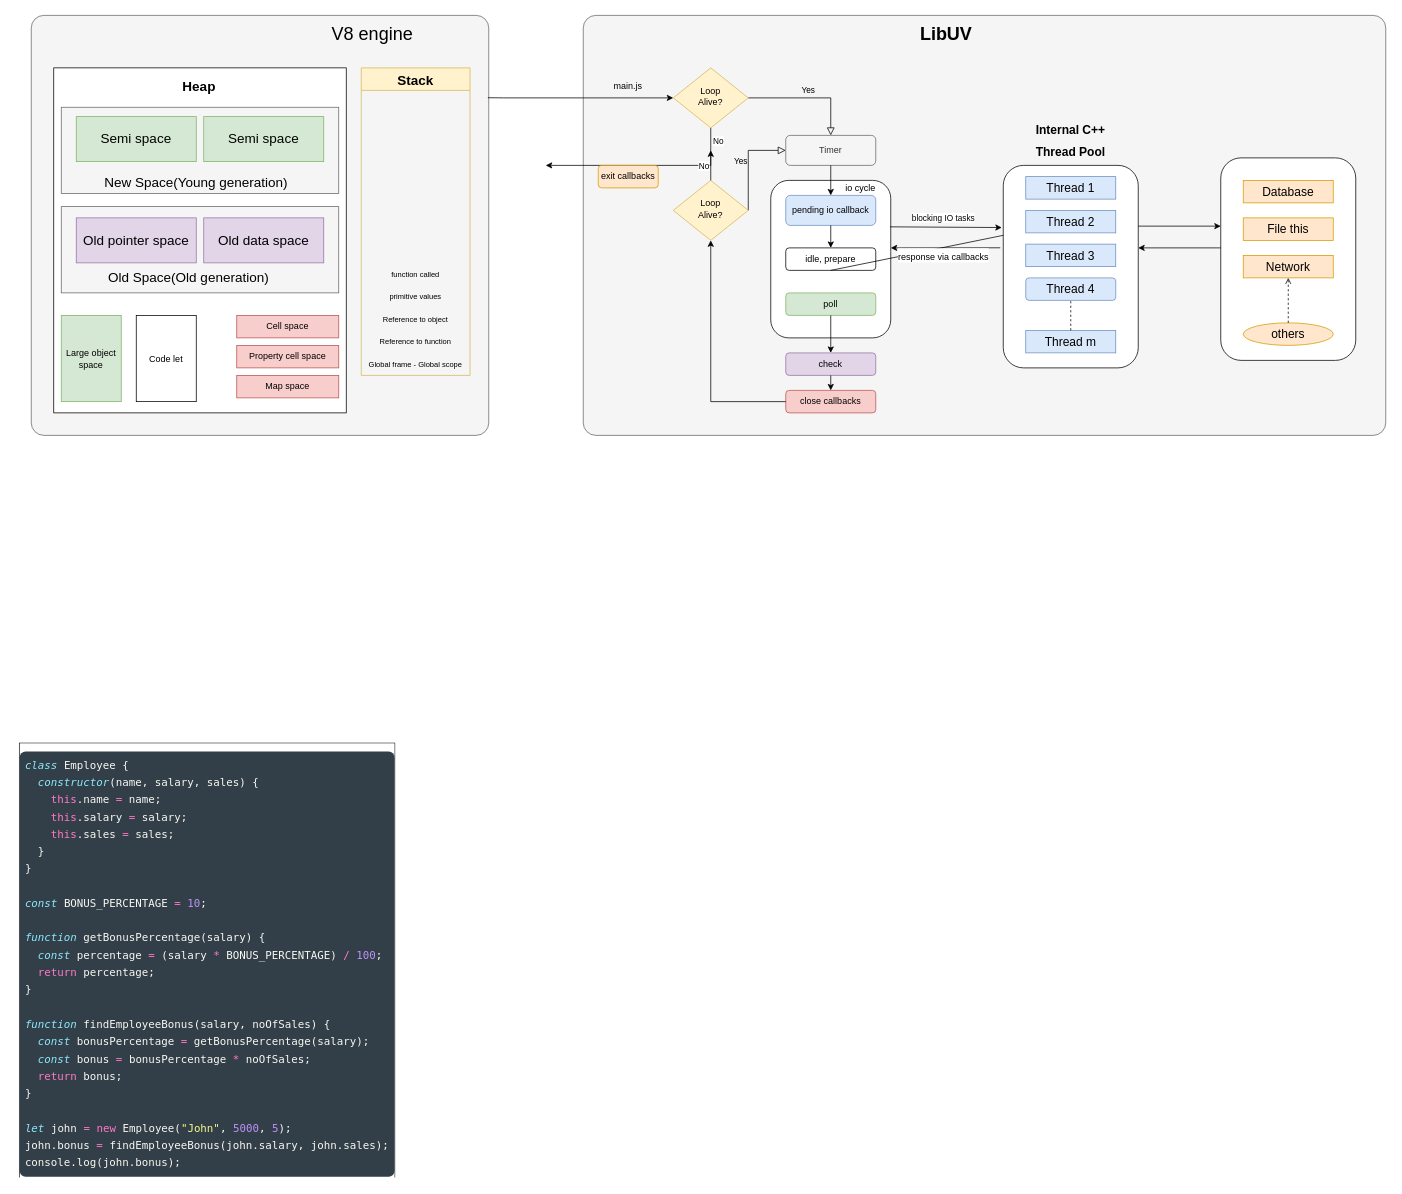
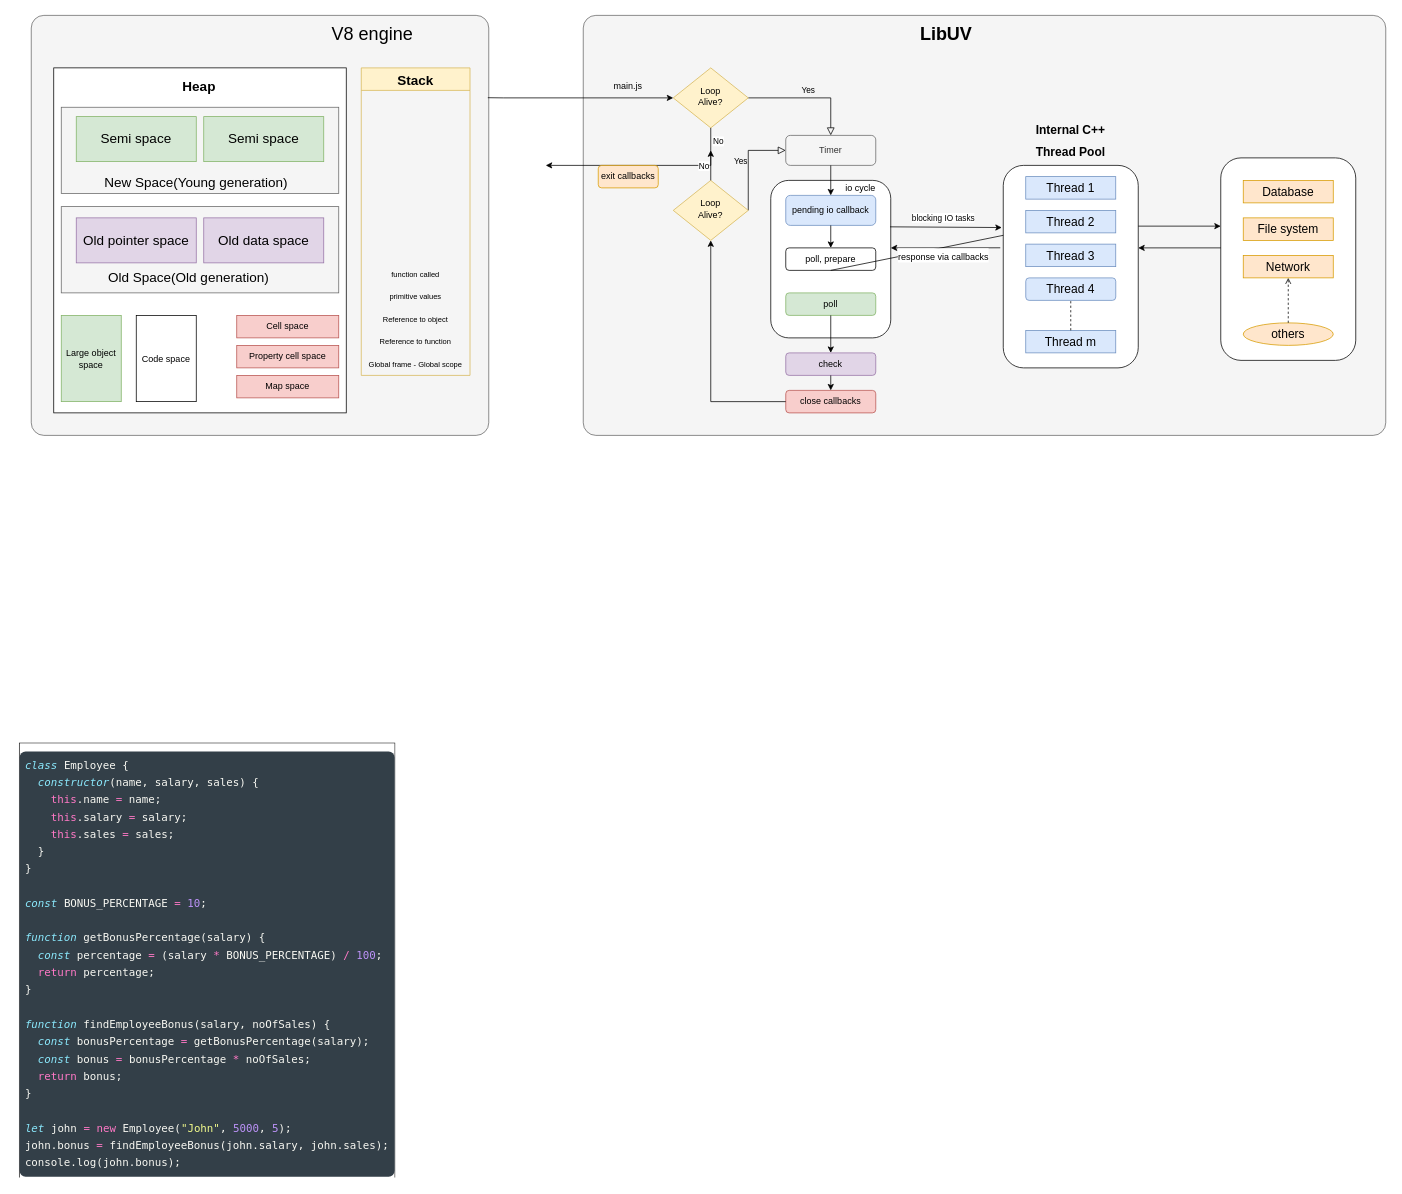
(1288, 229) -> (1288, 229)
(831, 259) -> (831, 259)
(166, 359) -> (166, 359)
